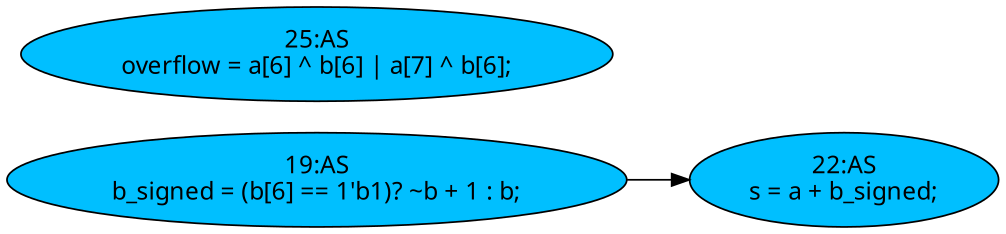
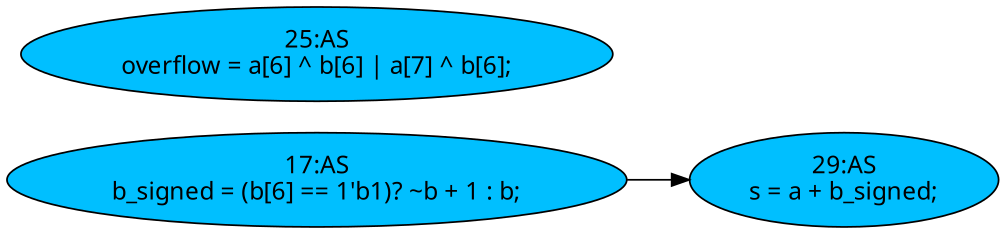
(317, 180) -> (317, 180)
(844, 180) -> (844, 180)
